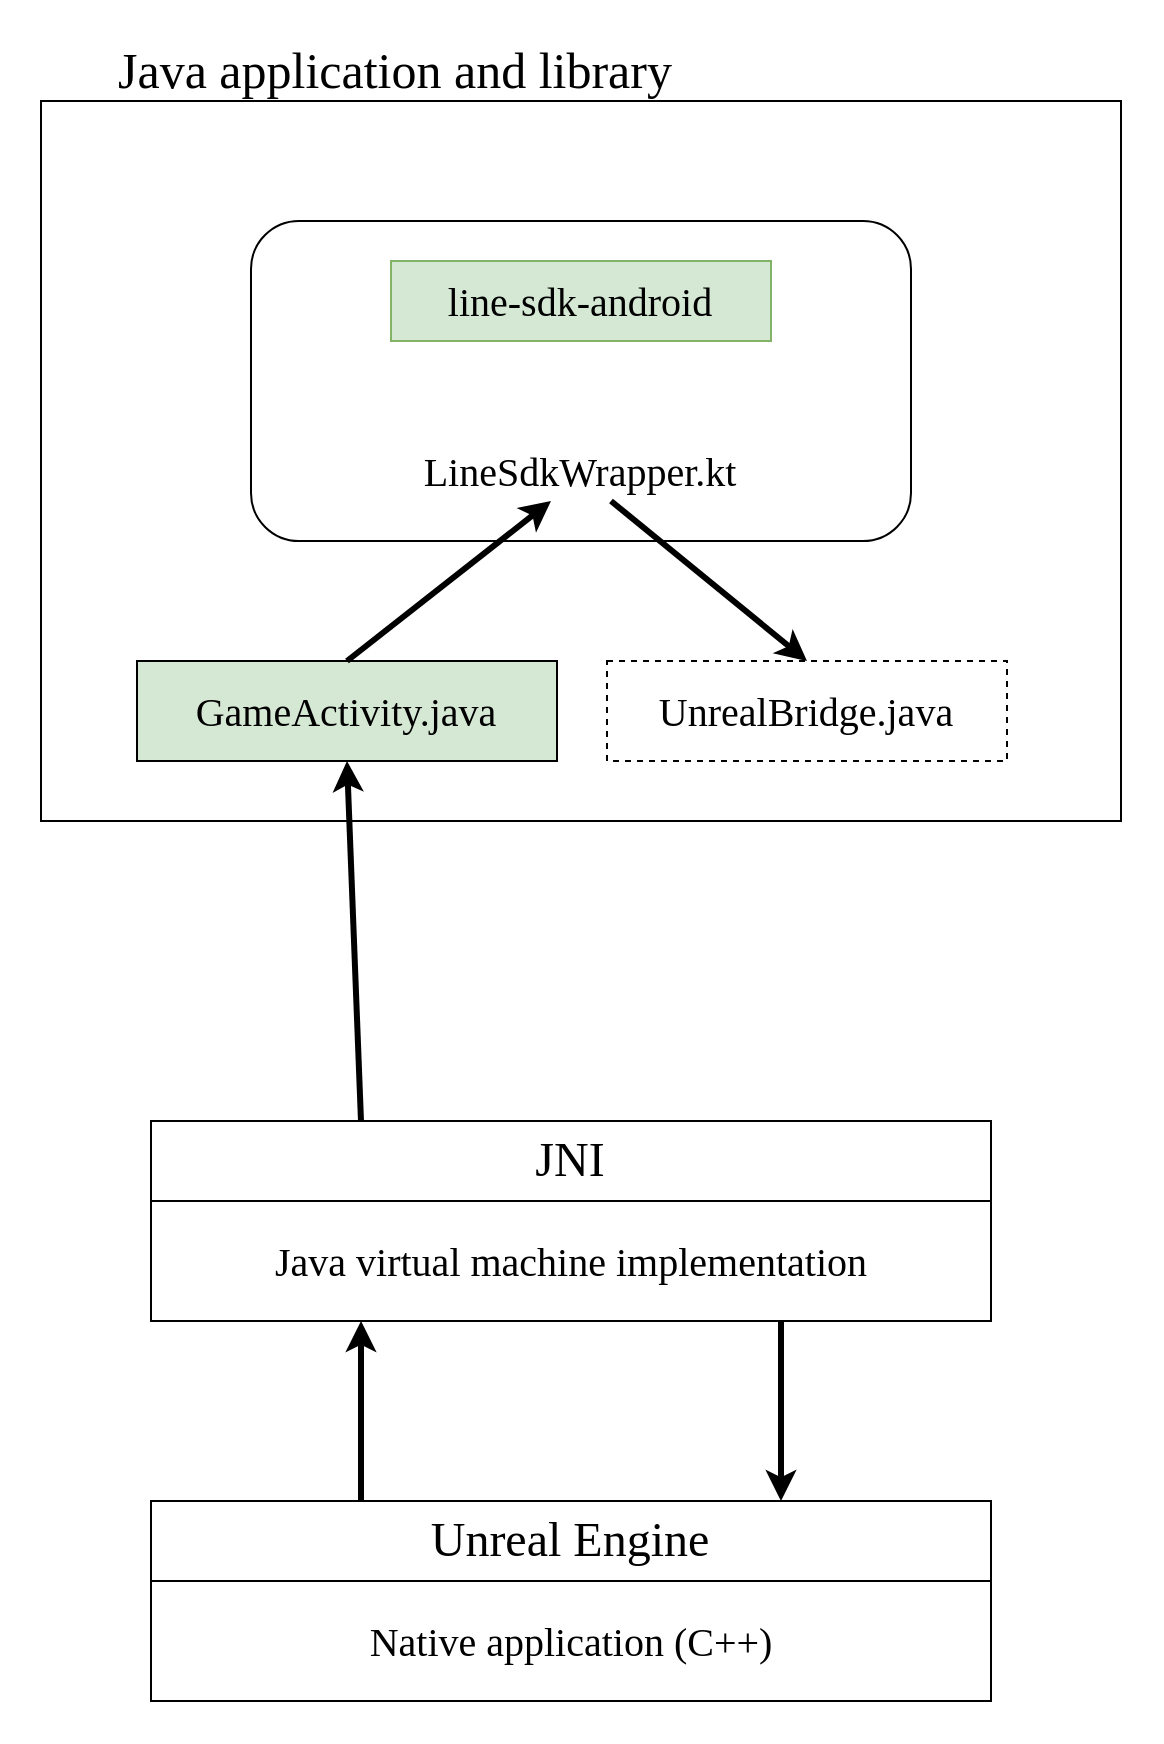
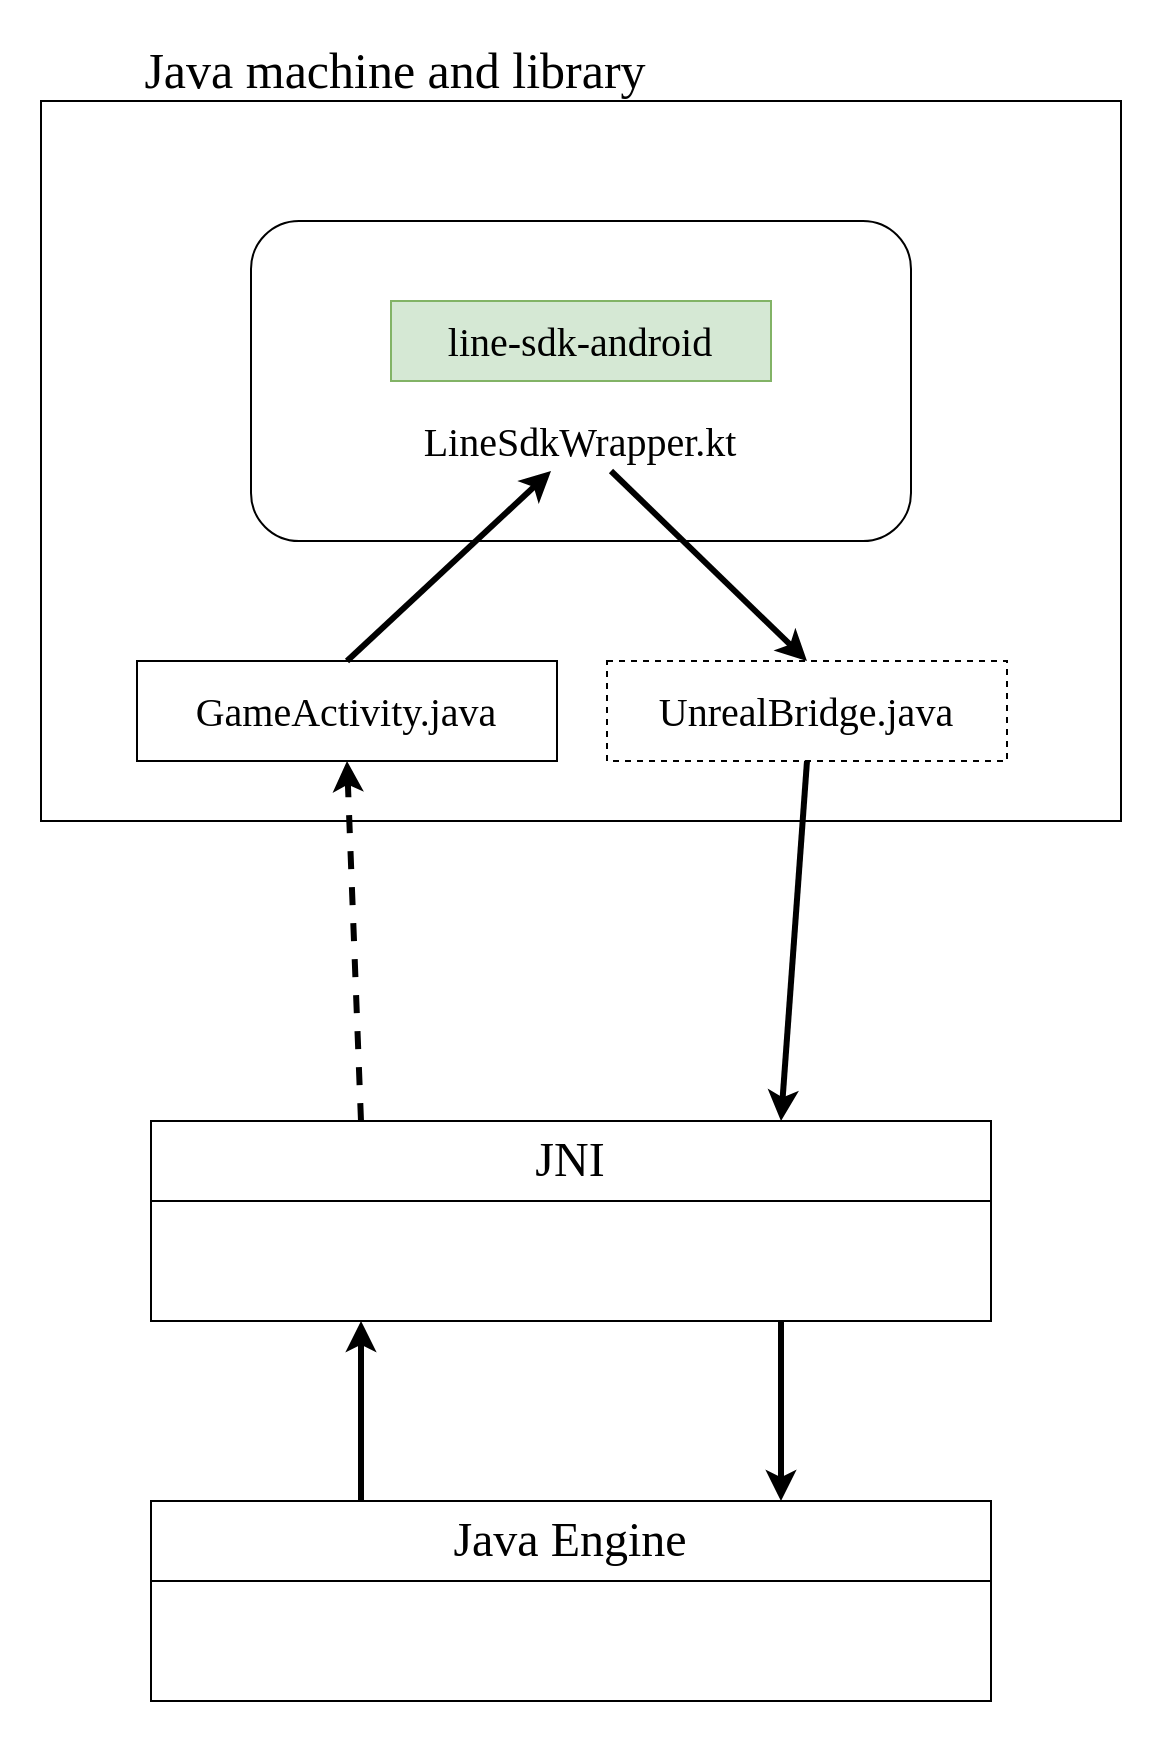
(396, 71) -> (396, 71)
(581, 301) -> (581, 341)
(581, 471) -> (581, 441)
(347, 711) -> (347, 711)
none -> (795, 931)
(360, 1094) -> (360, 1094)
(571, 1261) -> none
(571, 1541) -> (571, 1541)
(571, 1641) -> none
